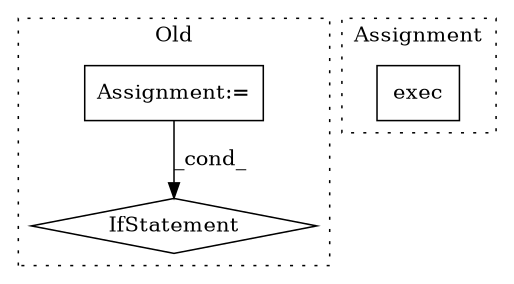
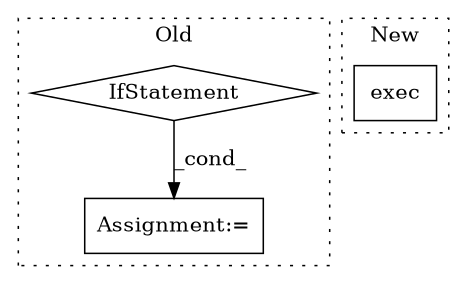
(419, 36) -> (395, 36)
(174, 152) -> (174, 152)
